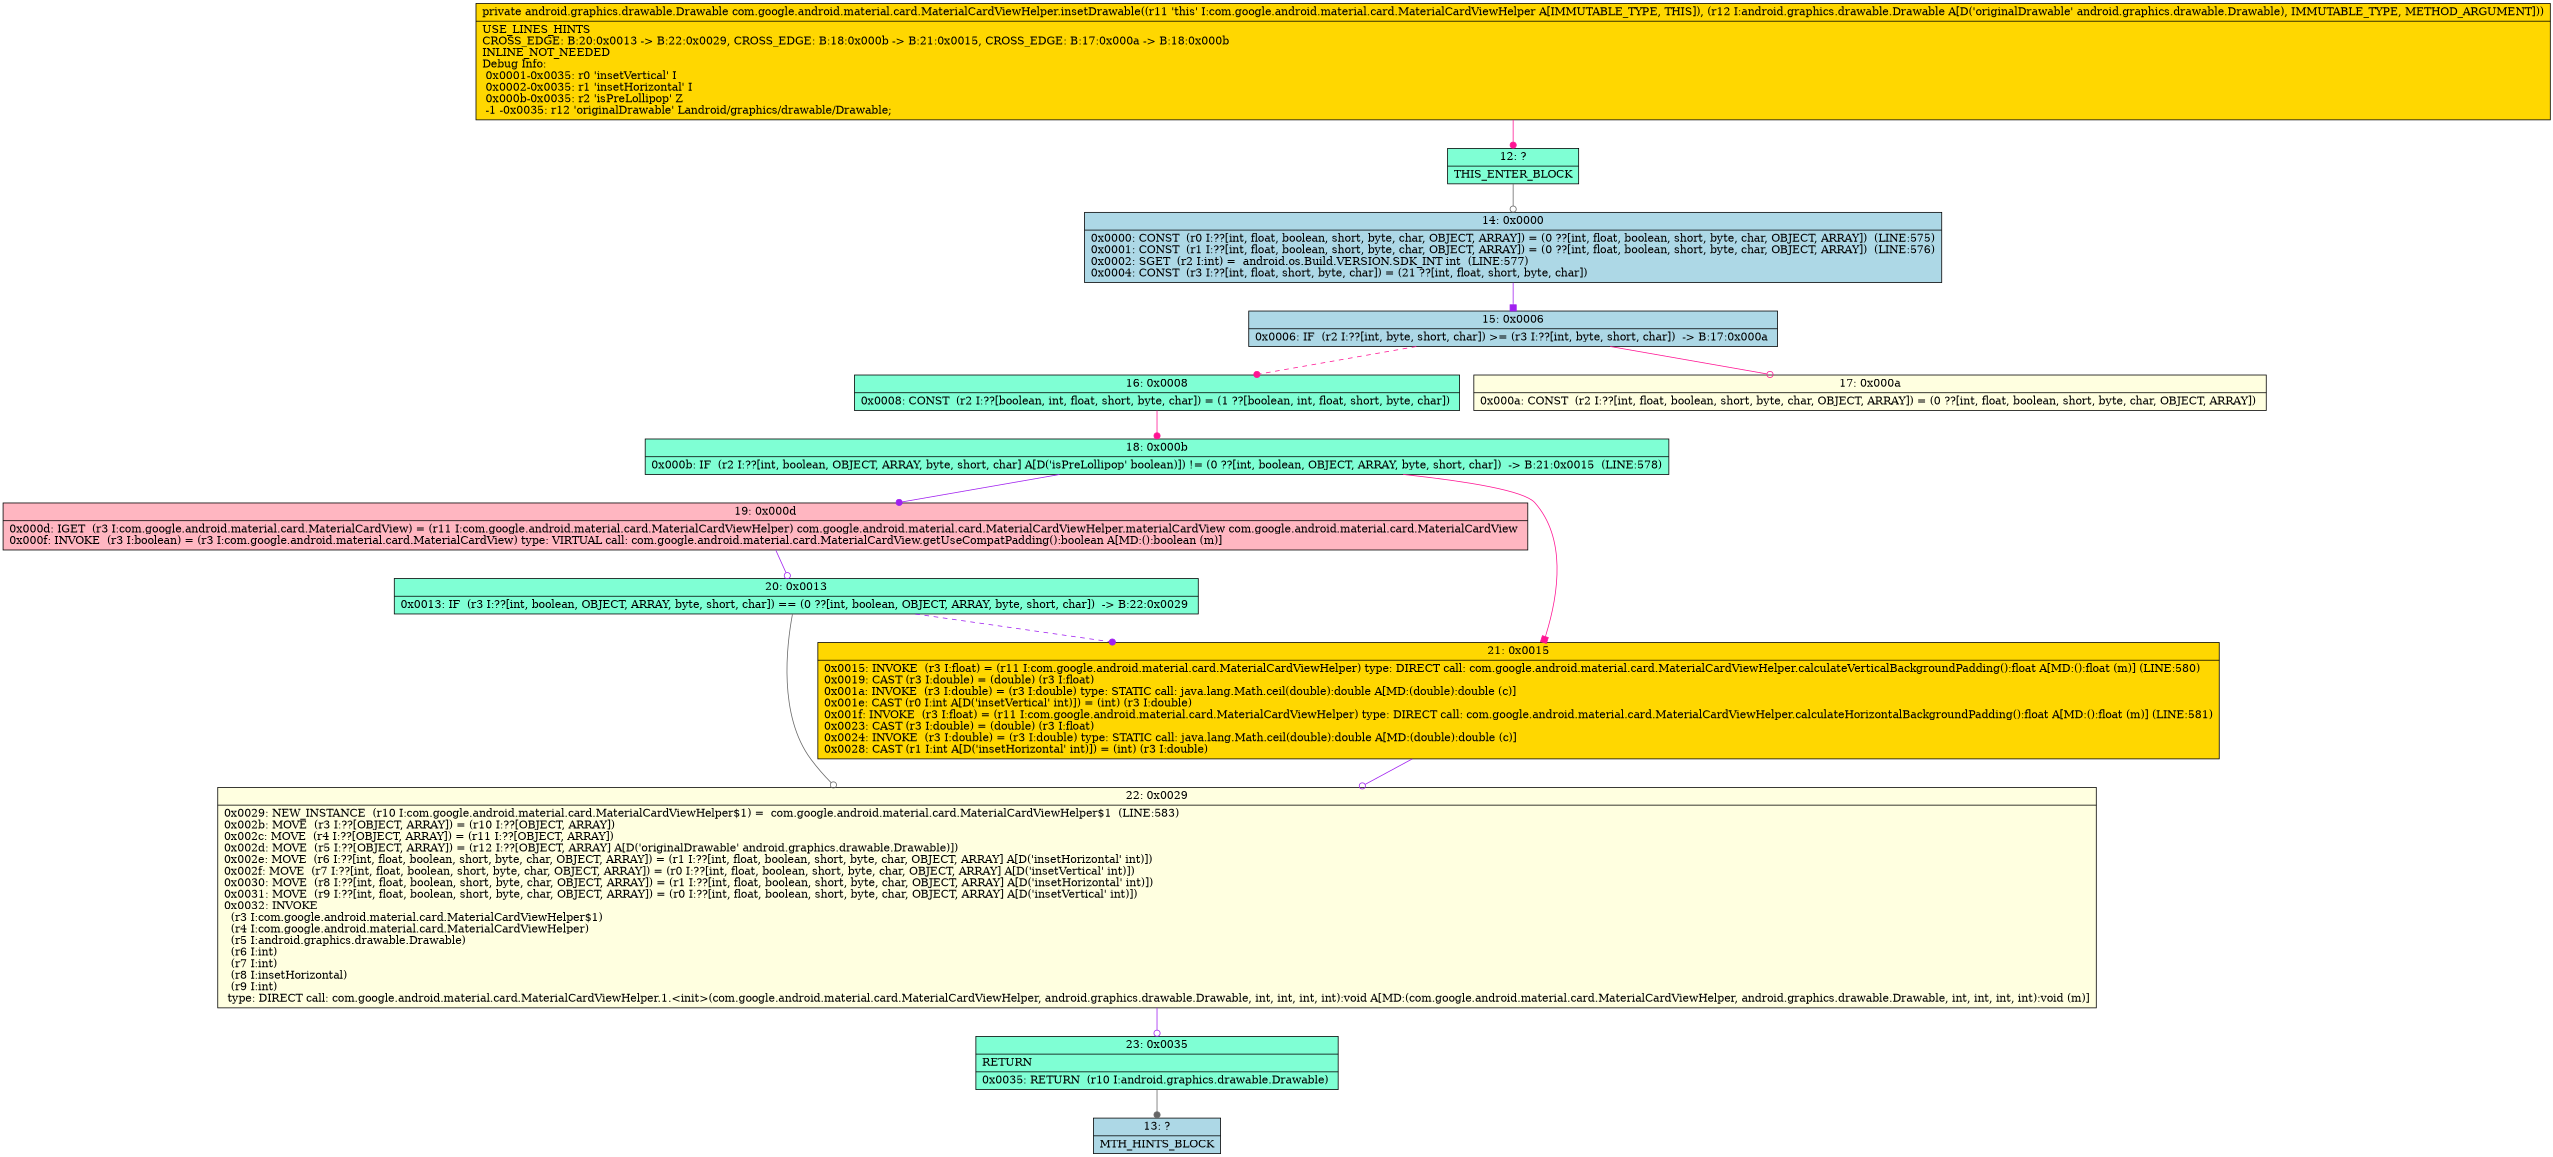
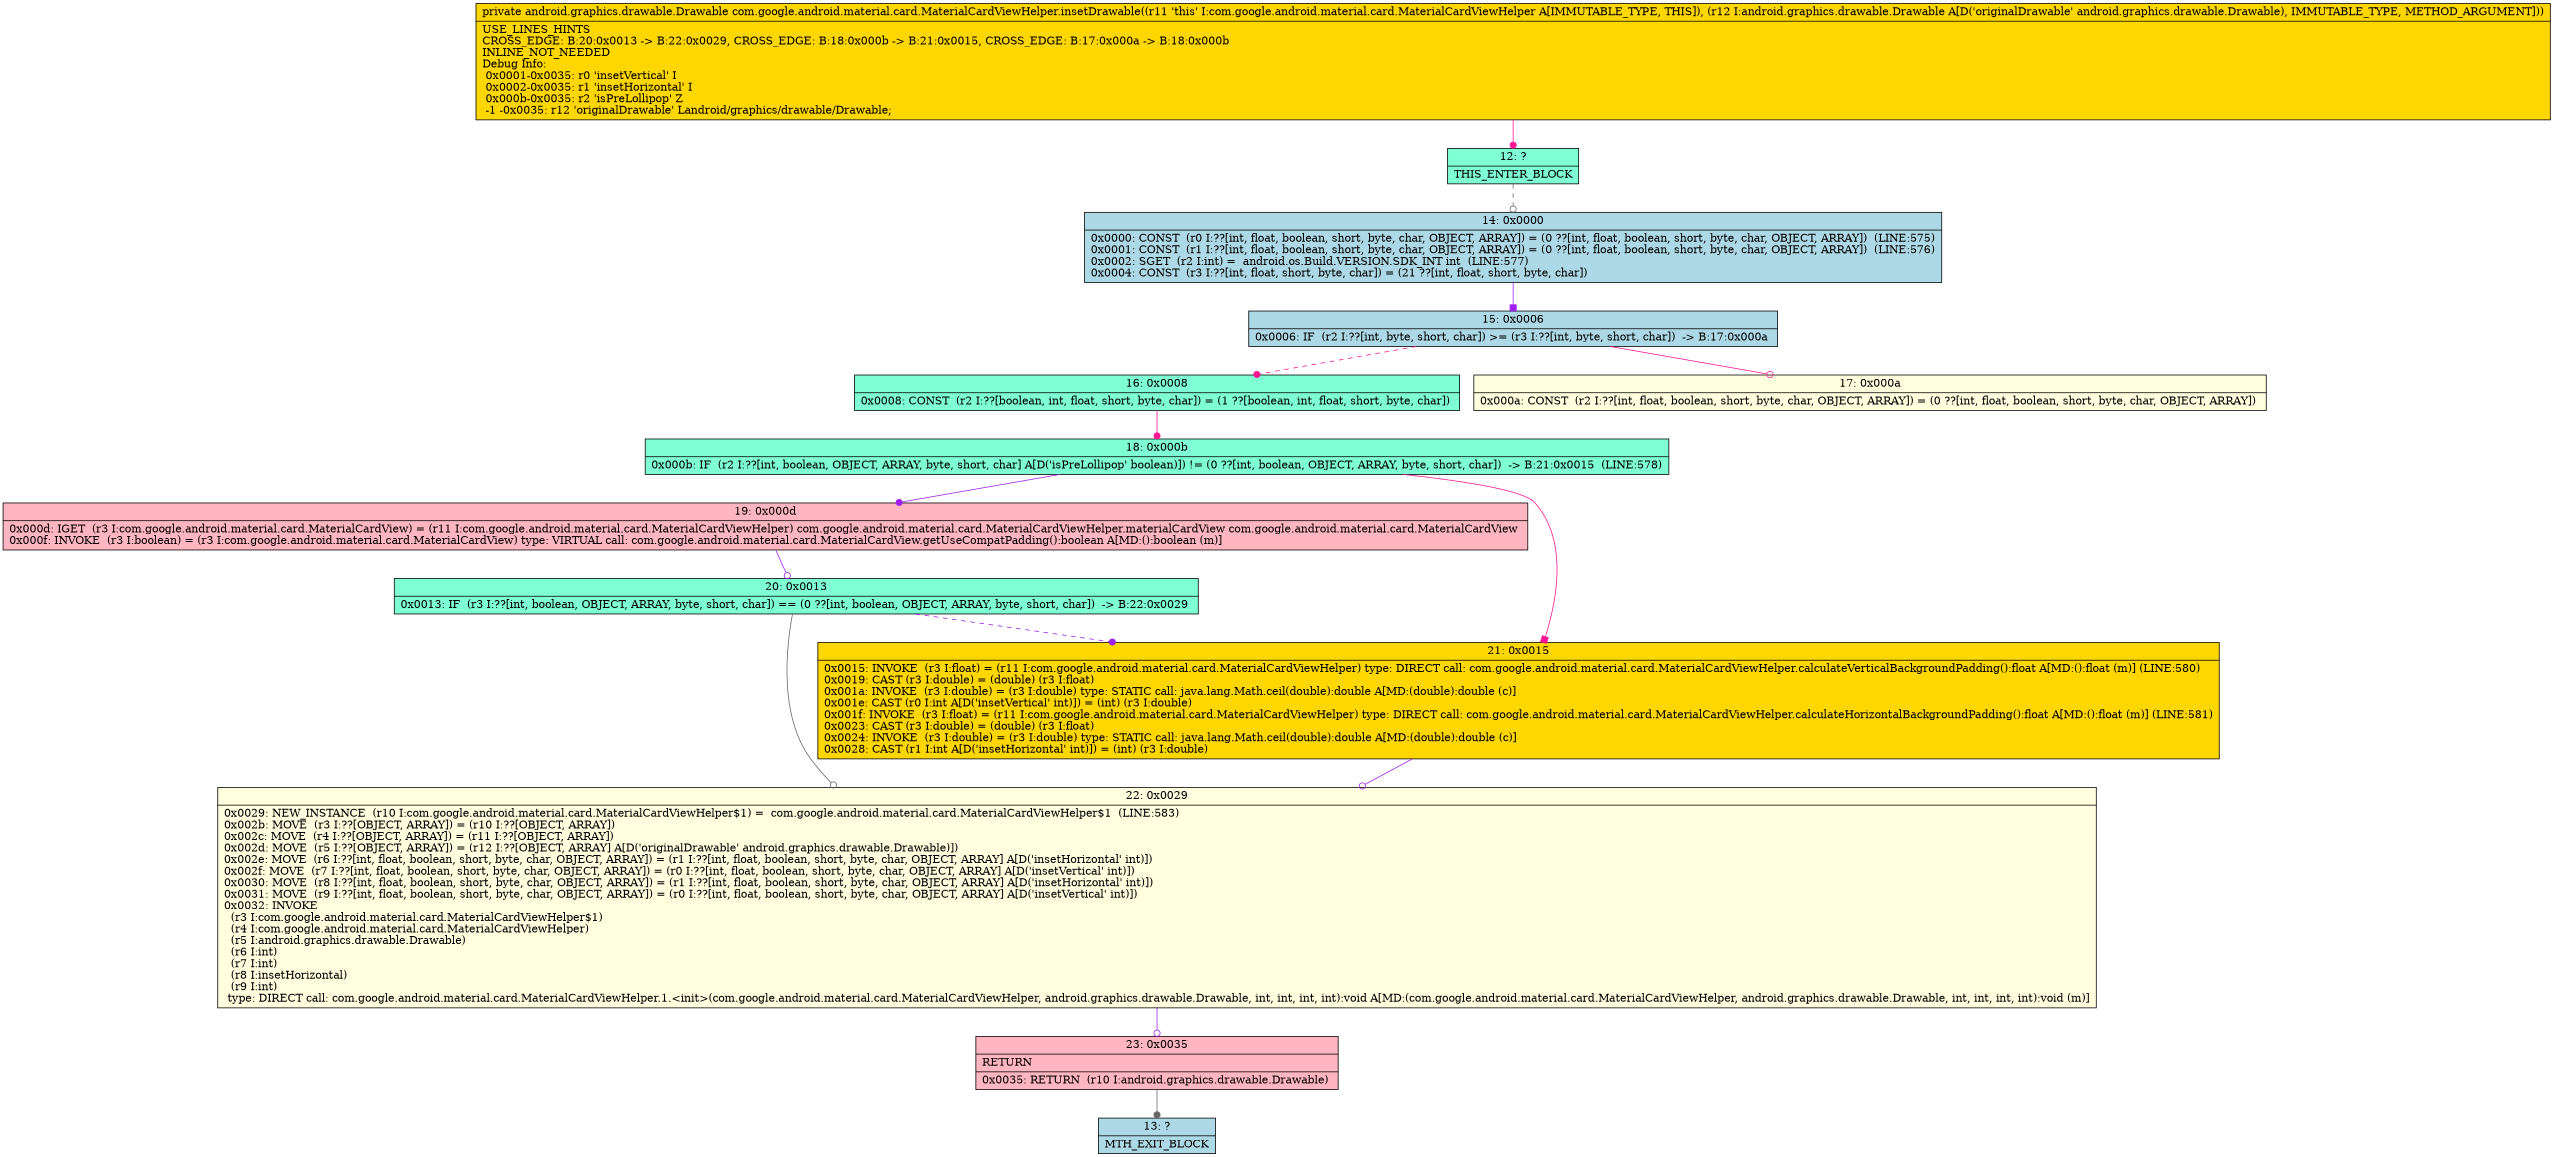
(1513, 195) -> (1513, 195)
(1157, 1063) -> (1157, 1063)
(1157, 1144) -> (1157, 1144)
